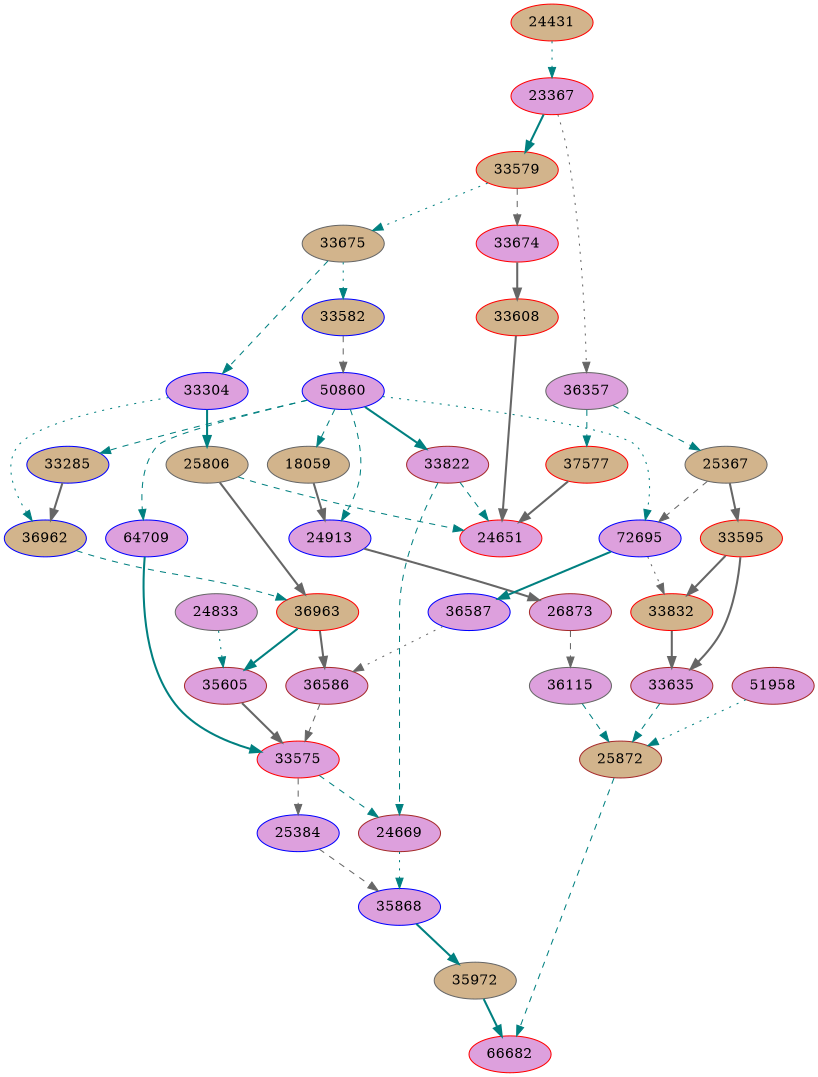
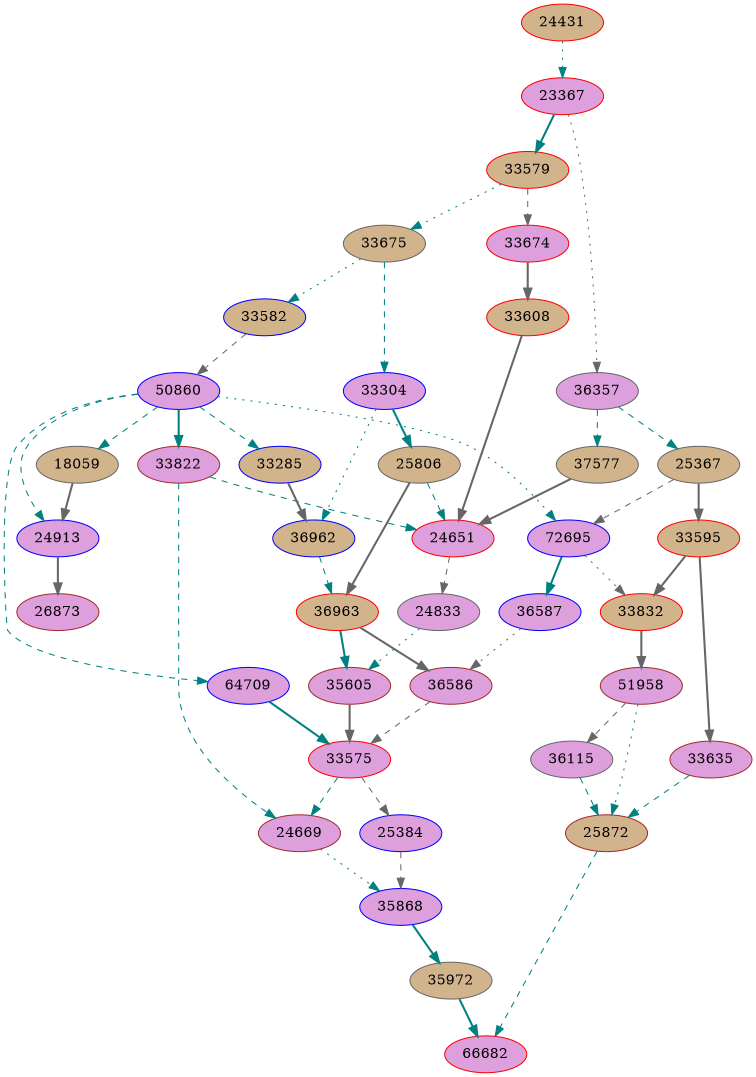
(587, 465) -> (597, 465)
none -> (447, 570)
(570, 644) -> (610, 719)
(672, 644) -> (641, 644)
